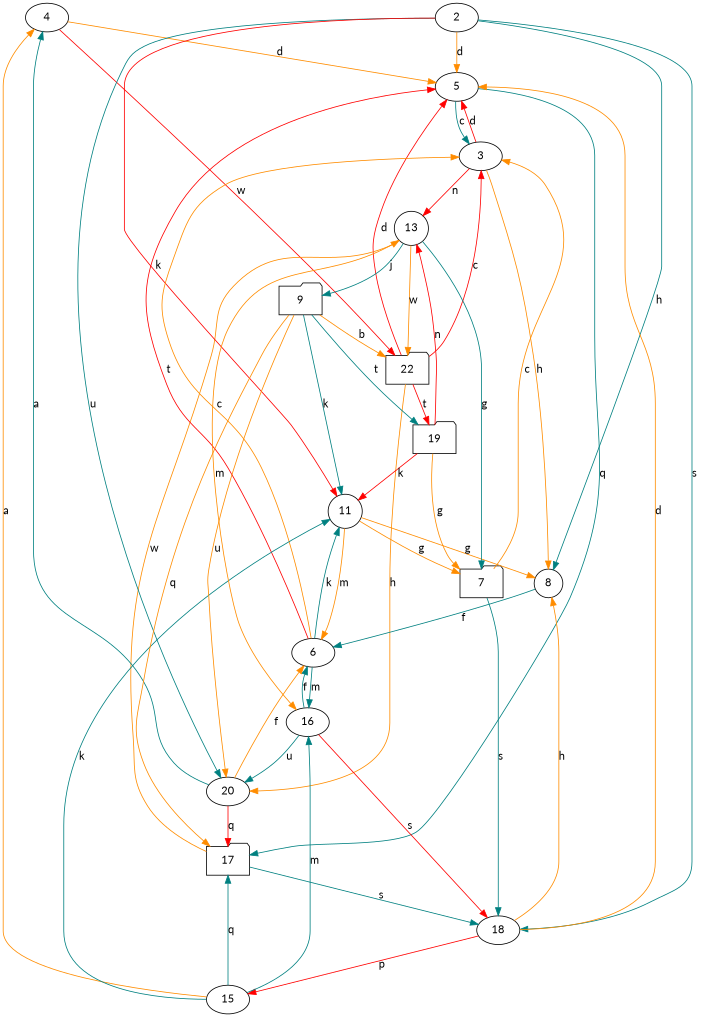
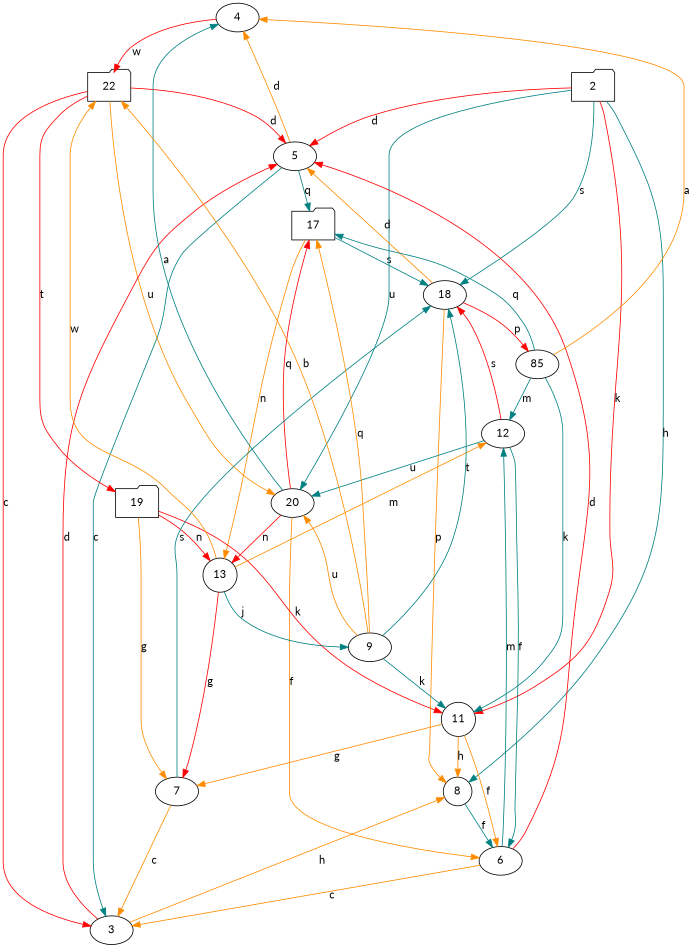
(457, 18) -> (593, 87)
(457, 48) -> (441, 100)
(248, 52) -> (269, 90)
(449, 189) -> (259, 536)
(301, 300) -> (370, 647)
(360, 369) -> (463, 488)
(169, 370) -> (592, 503)
(482, 393) -> (206, 682)
(155, 549) -> (263, 399)
(468, 549) -> (461, 757)
(344, 583) -> (489, 791)
(393, 583) -> (151, 295)
(482, 583) -> (177, 791)
(322, 586) -> none
(308, 722) -> (503, 434)
(562, 757) -> (438, 538)
(228, 1000) -> (537, 364)
